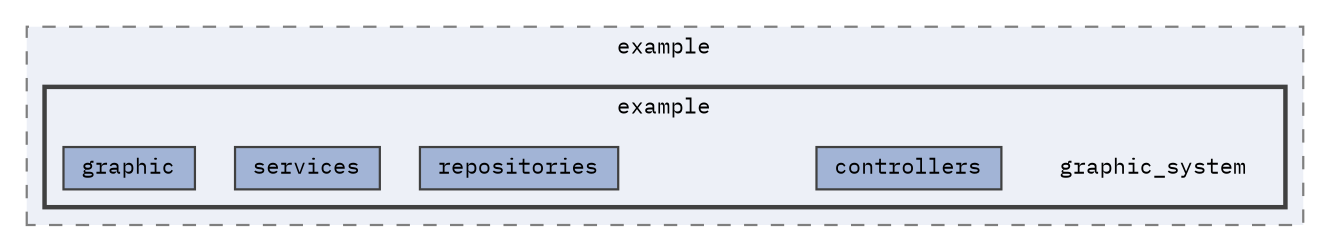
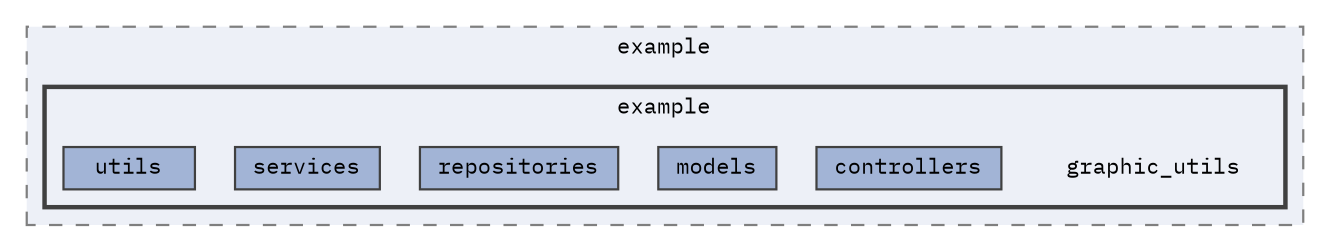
(129, 168) -> (129, 168)
none -> (717, 168)
(1154, 168) -> (1154, 168)
